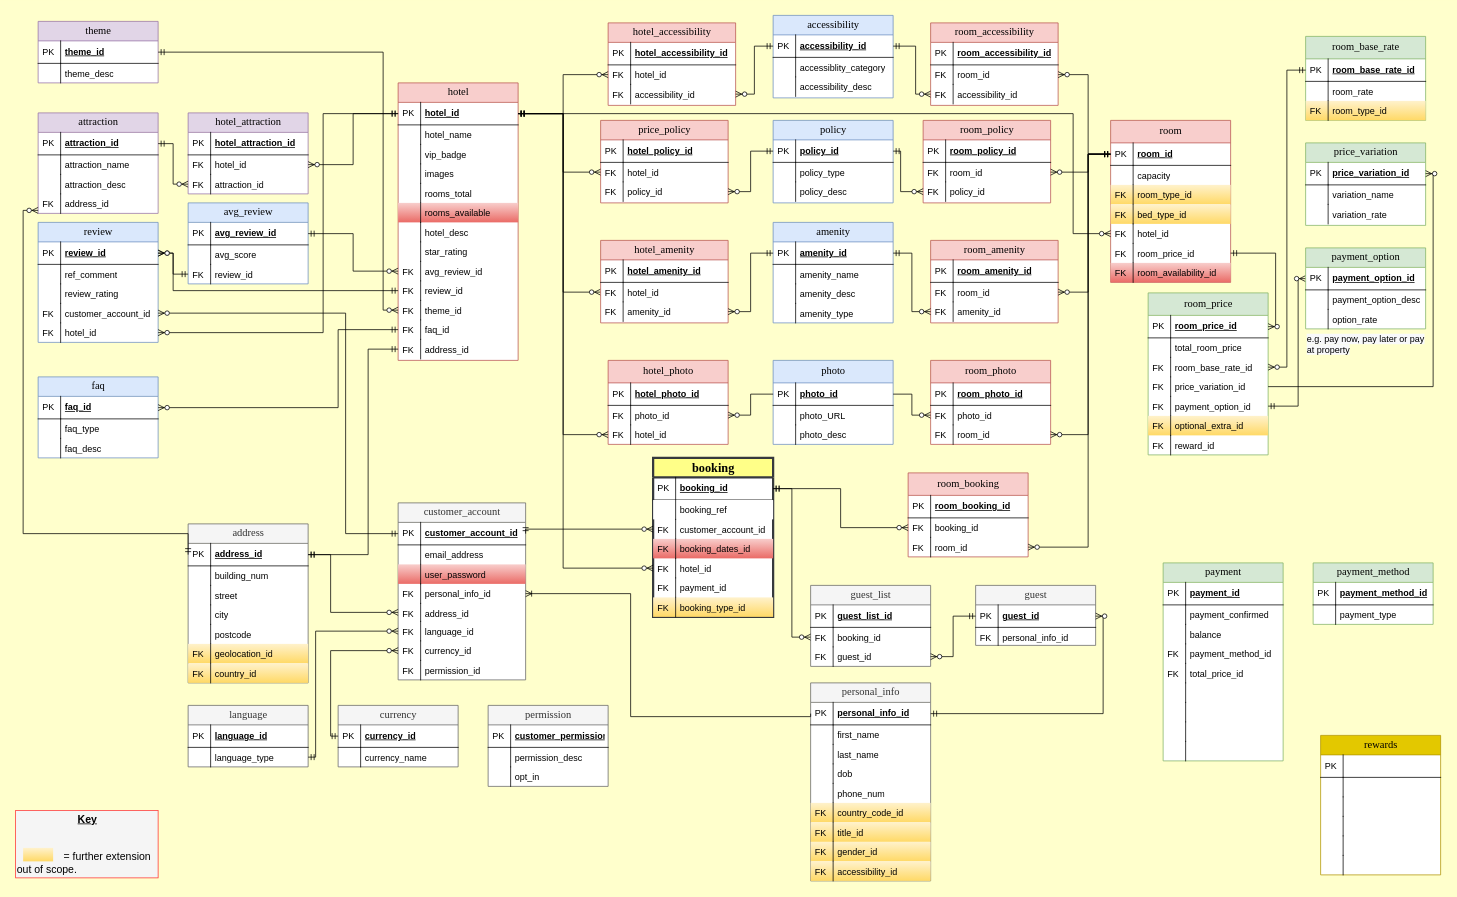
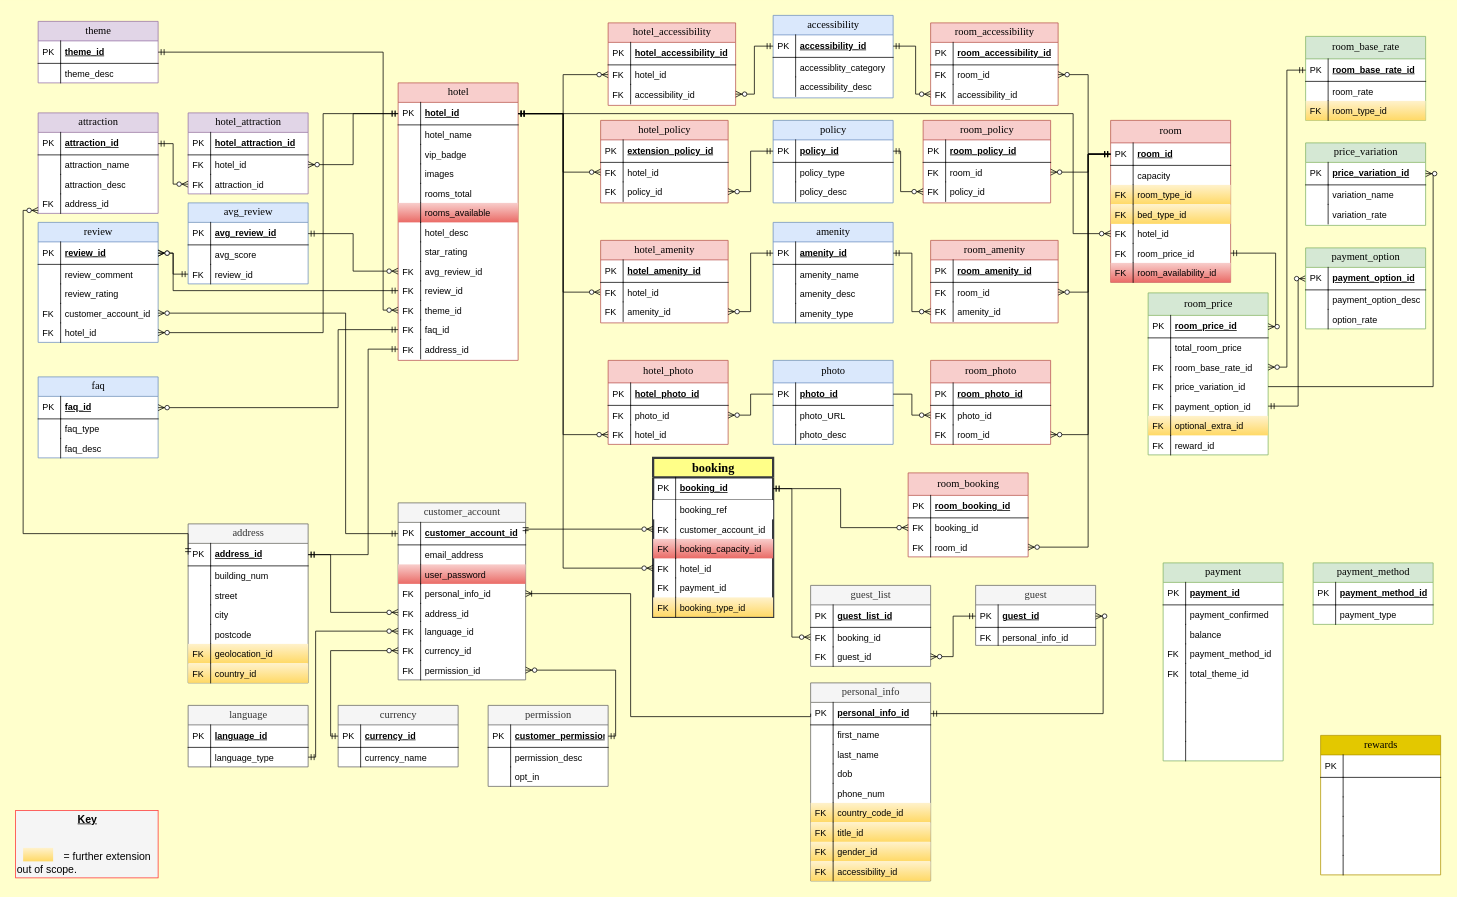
(665, 130) -> (665, 130)
(660, 151) -> (671, 151)
(93, 275) -> (99, 275)
(1365, 340) -> none
(718, 550) -> (724, 550)
none -> (607, 670)
(1222, 674) -> (1223, 674)
